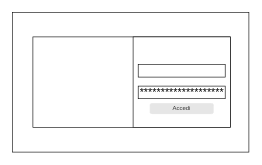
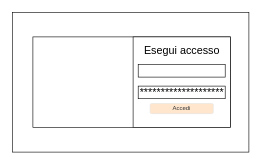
none -> (182, 51)
(182, 109) -> (182, 109)
